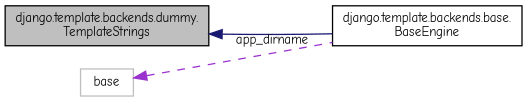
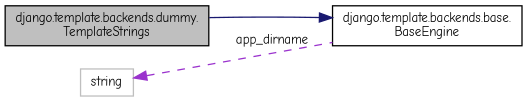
(277, 34) -> (264, 17)
(107, 82) -> (107, 82)
